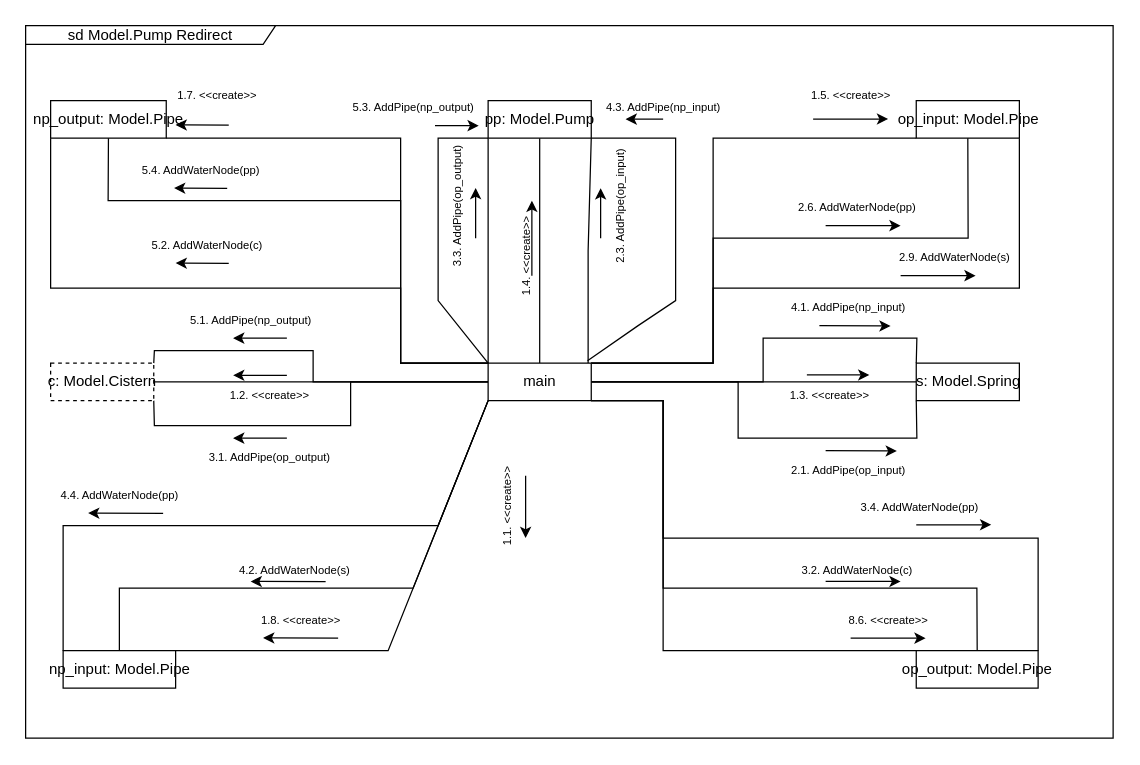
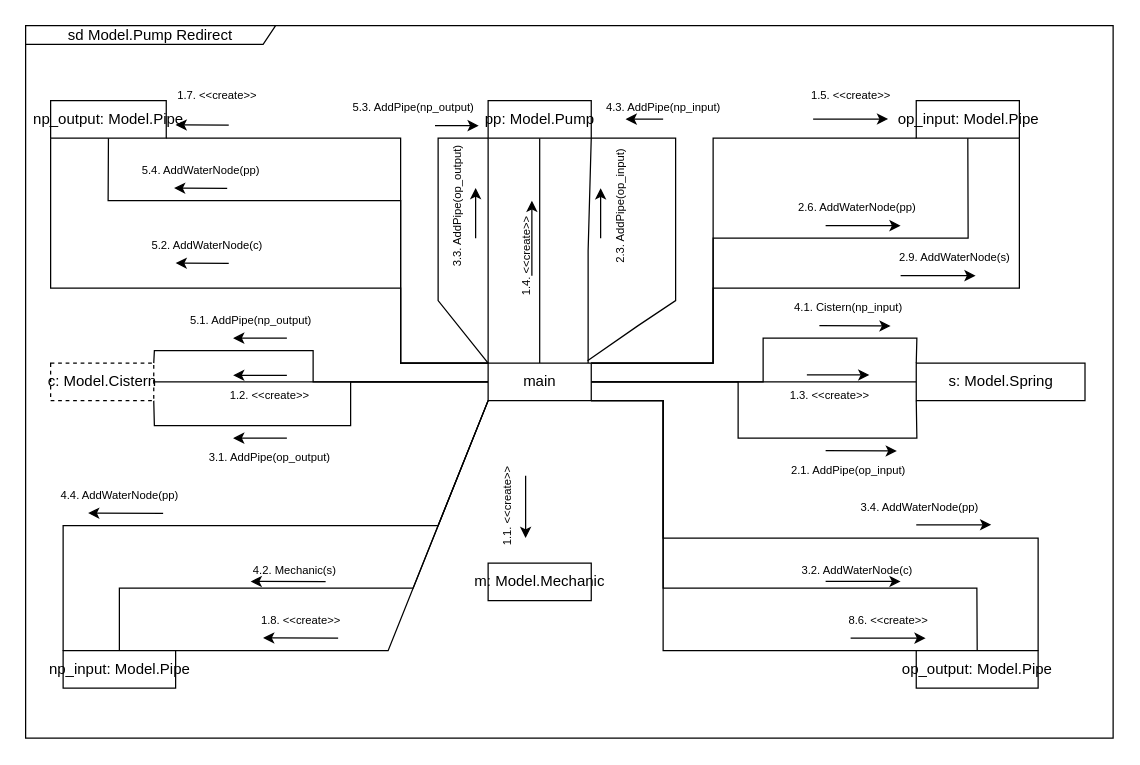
(849, 307) -> (849, 307)
(968, 382) -> (1001, 382)
(295, 569) -> (295, 569)
none -> (540, 582)
